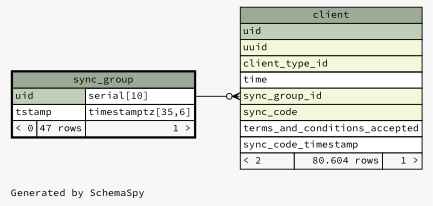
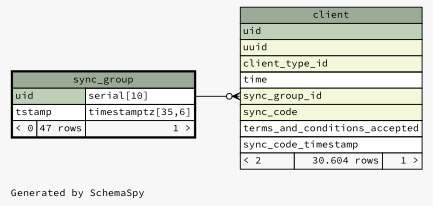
(346, 161) -> (346, 161)
